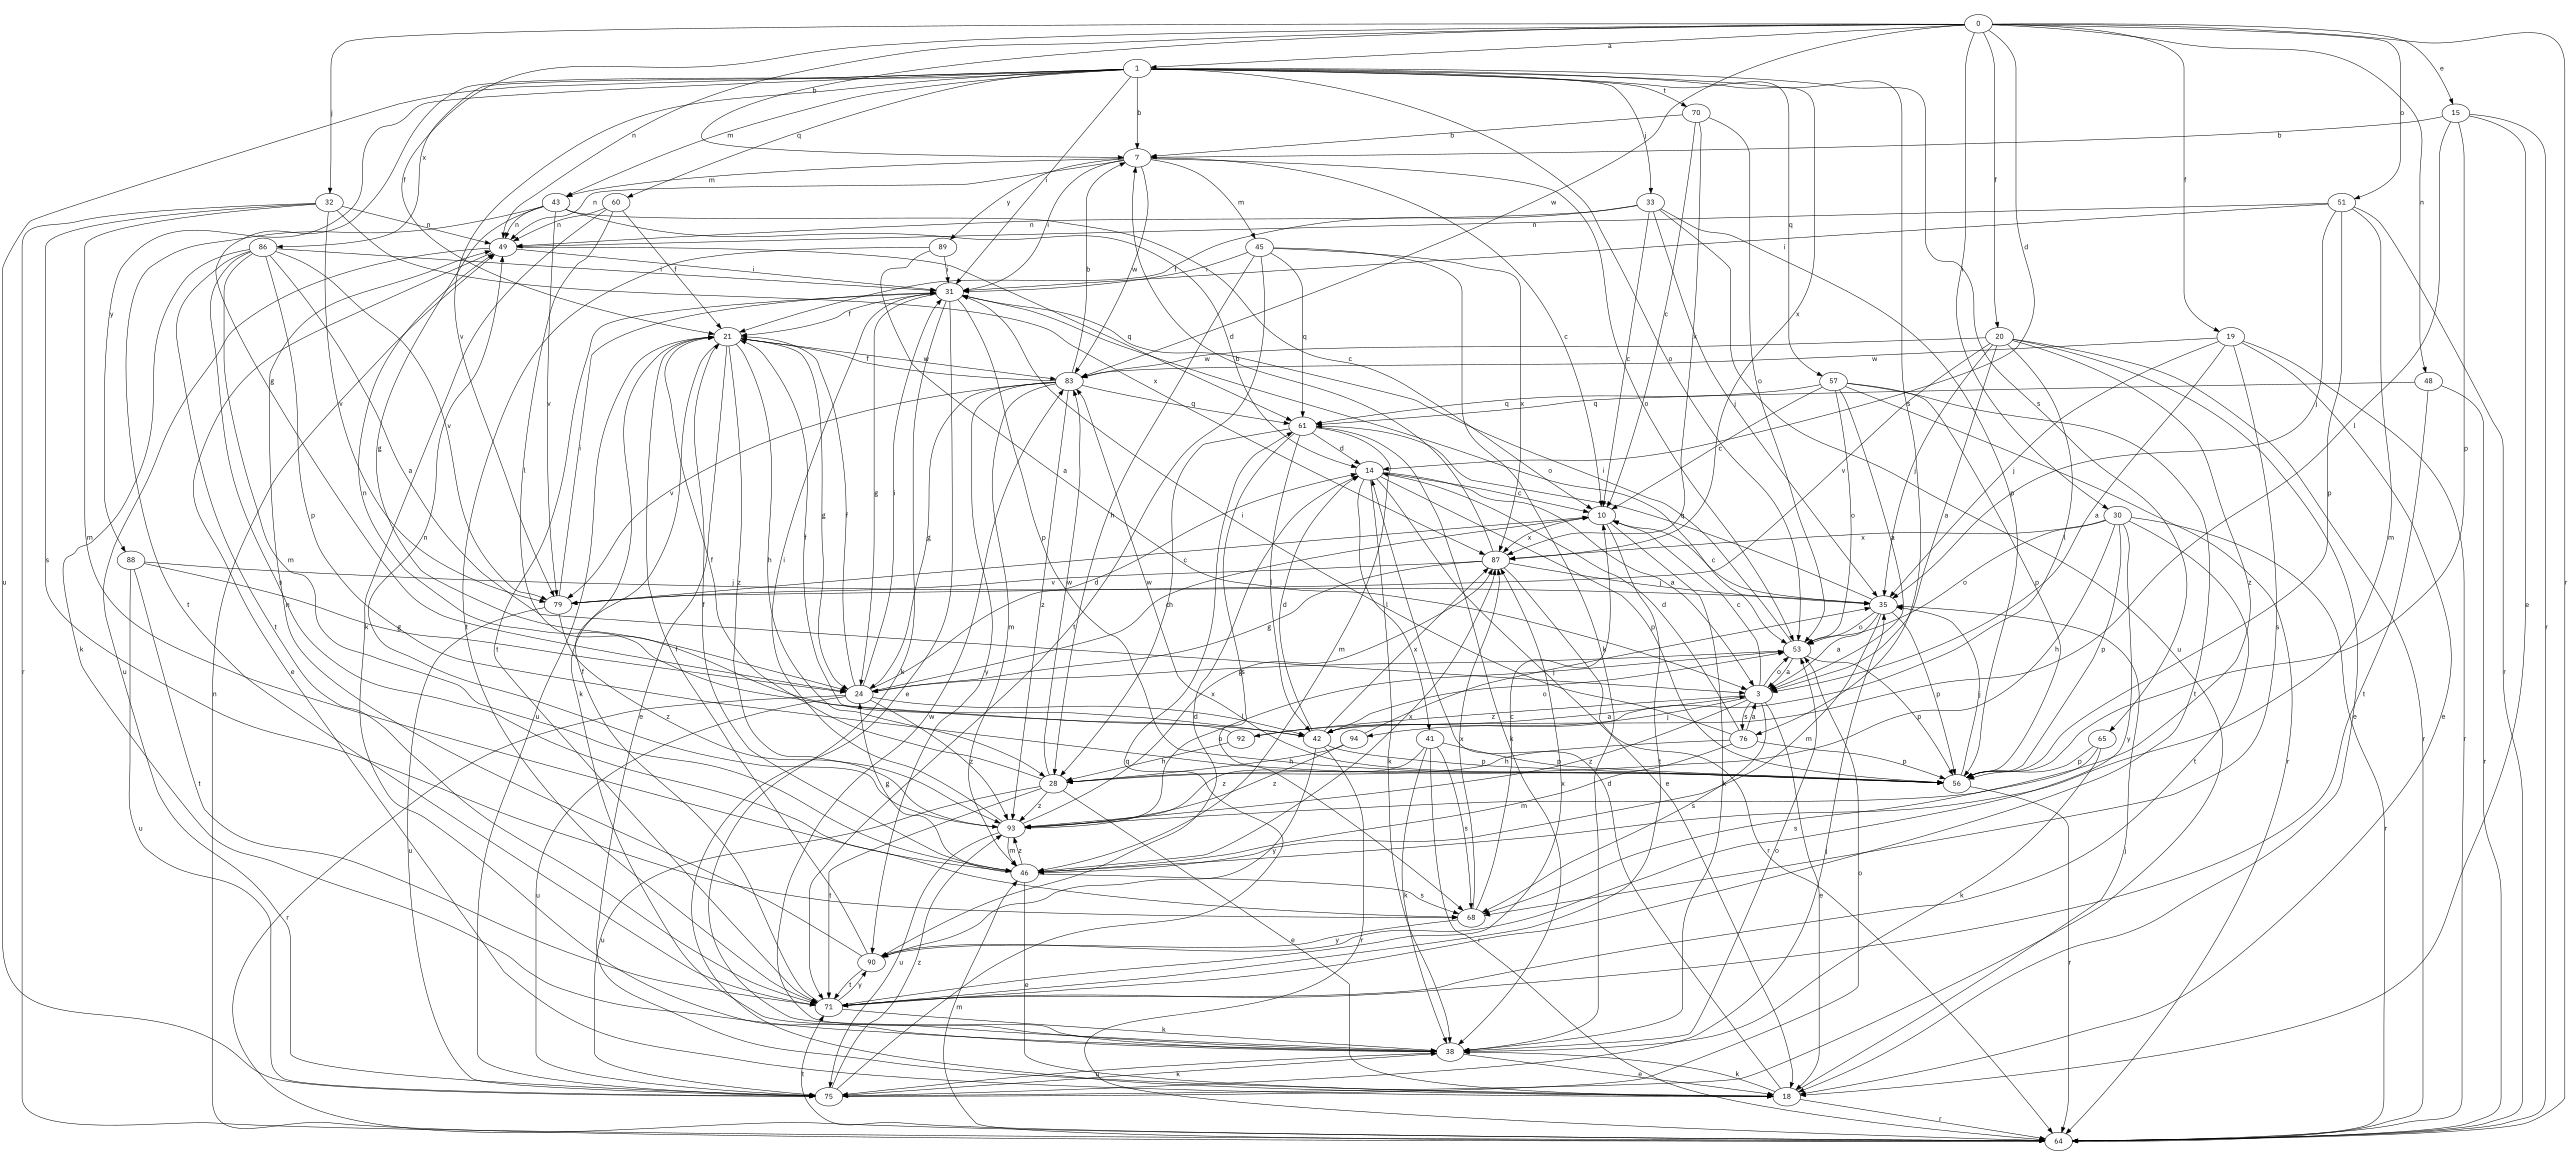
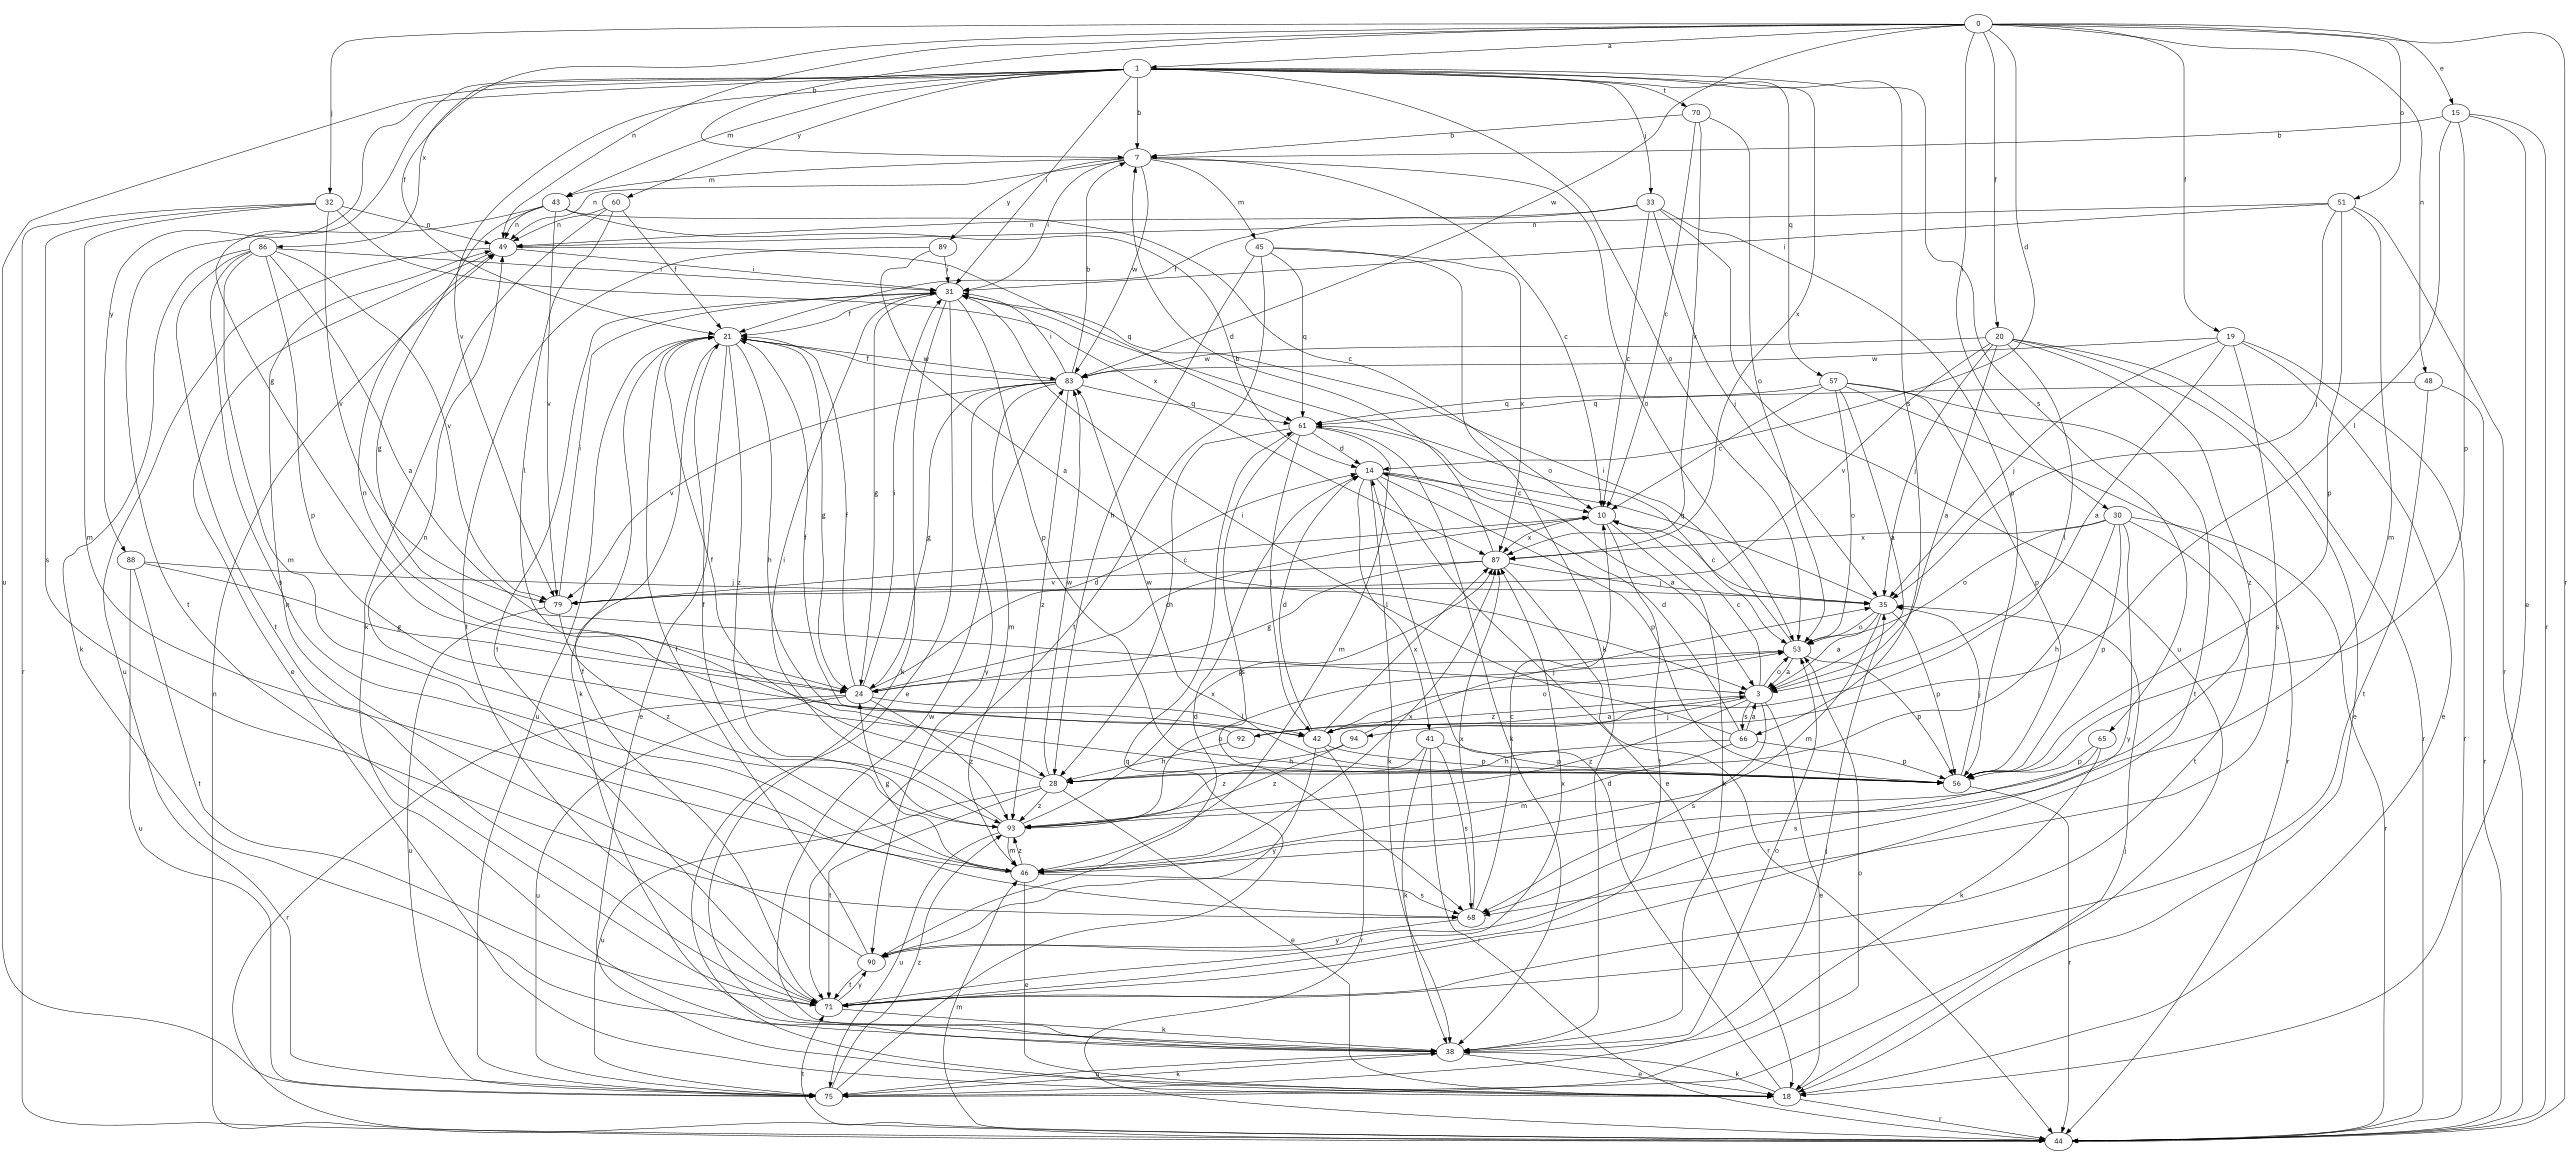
(799, 136) -> (799, 136)
(1061, 288) -> (1028, 319)
(1744, 739) -> (1744, 739)
(2059, 1141) -> (2059, 1141)
